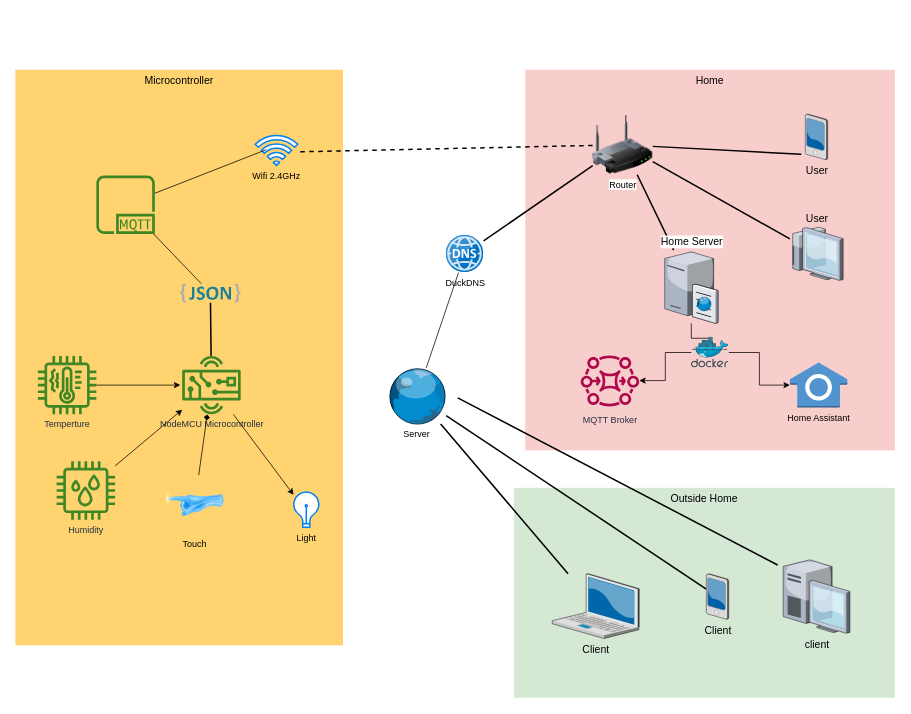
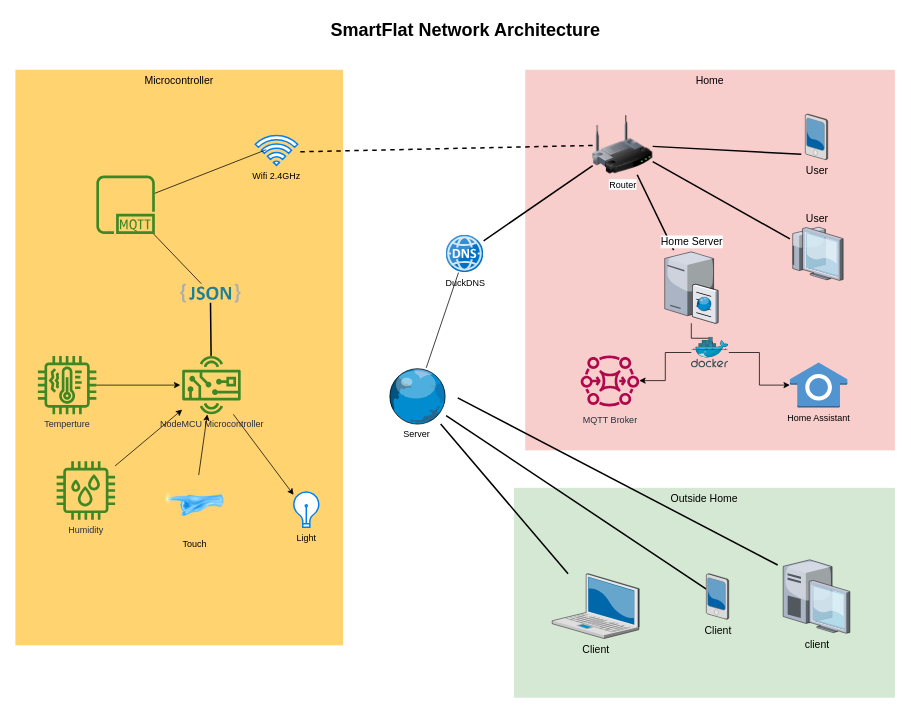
none -> (465, 30)
(206, 421) -> (206, 421)
